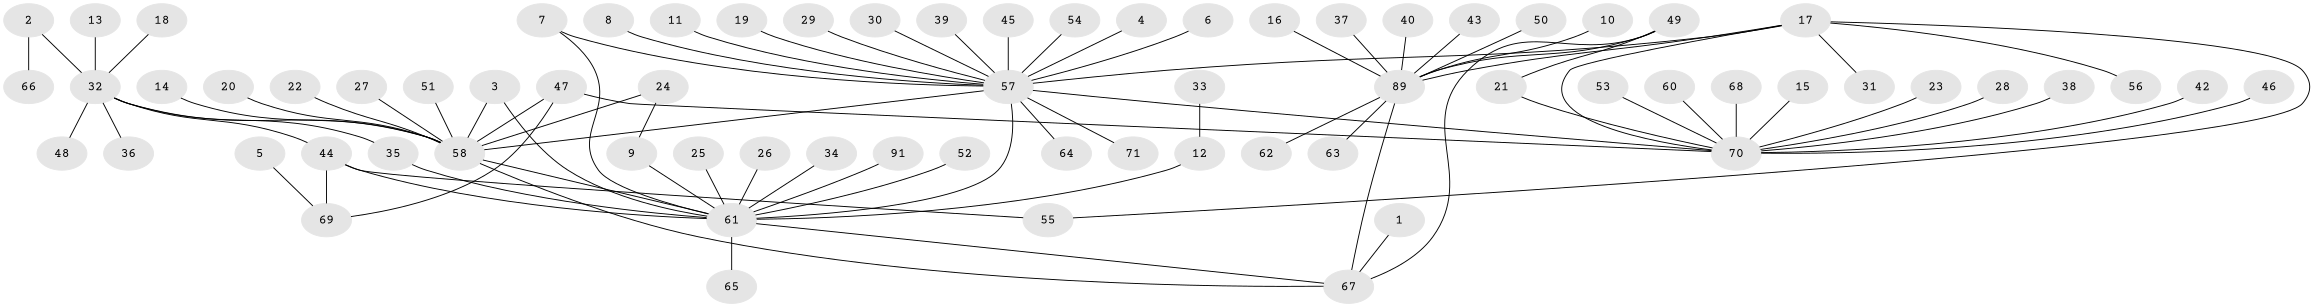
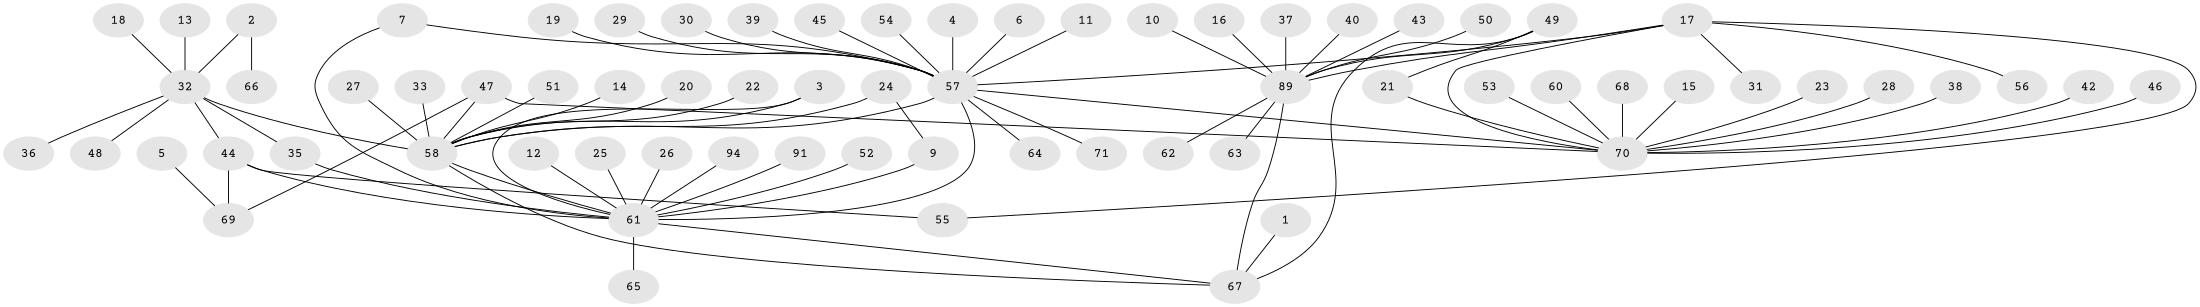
(609, 20) -> none
(1200, 120) -> (427, 126)
(832, 154) -> (734, 154)
